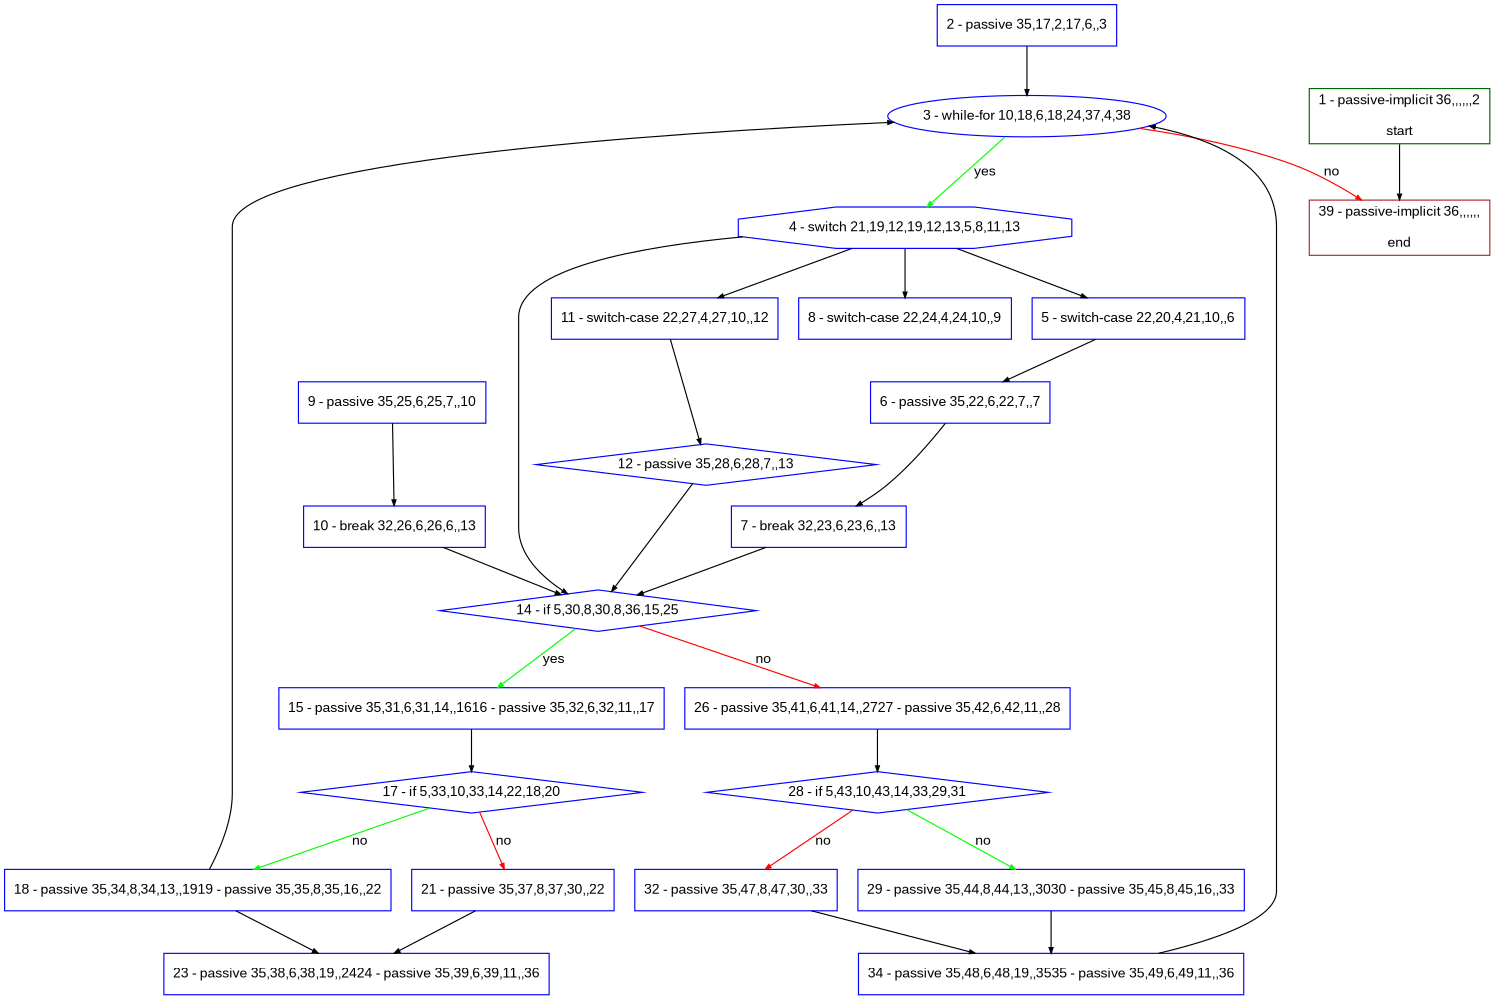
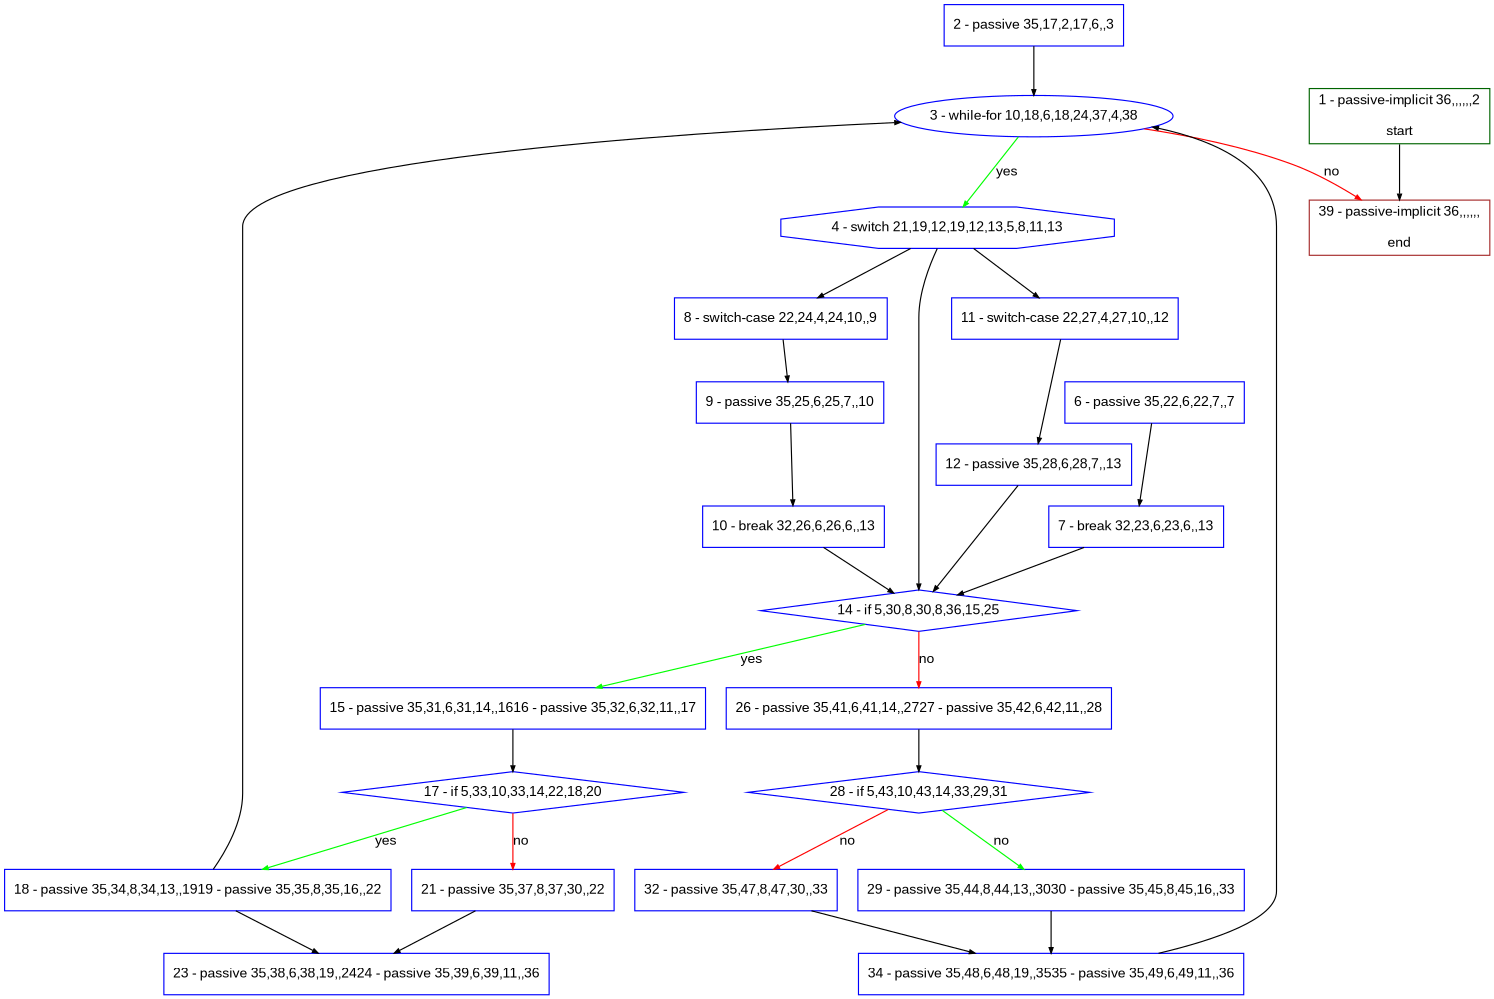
(1138, 319) -> none
none -> (785, 358)
(706, 465) -> (1034, 465)
(360, 841) -> (386, 841)
